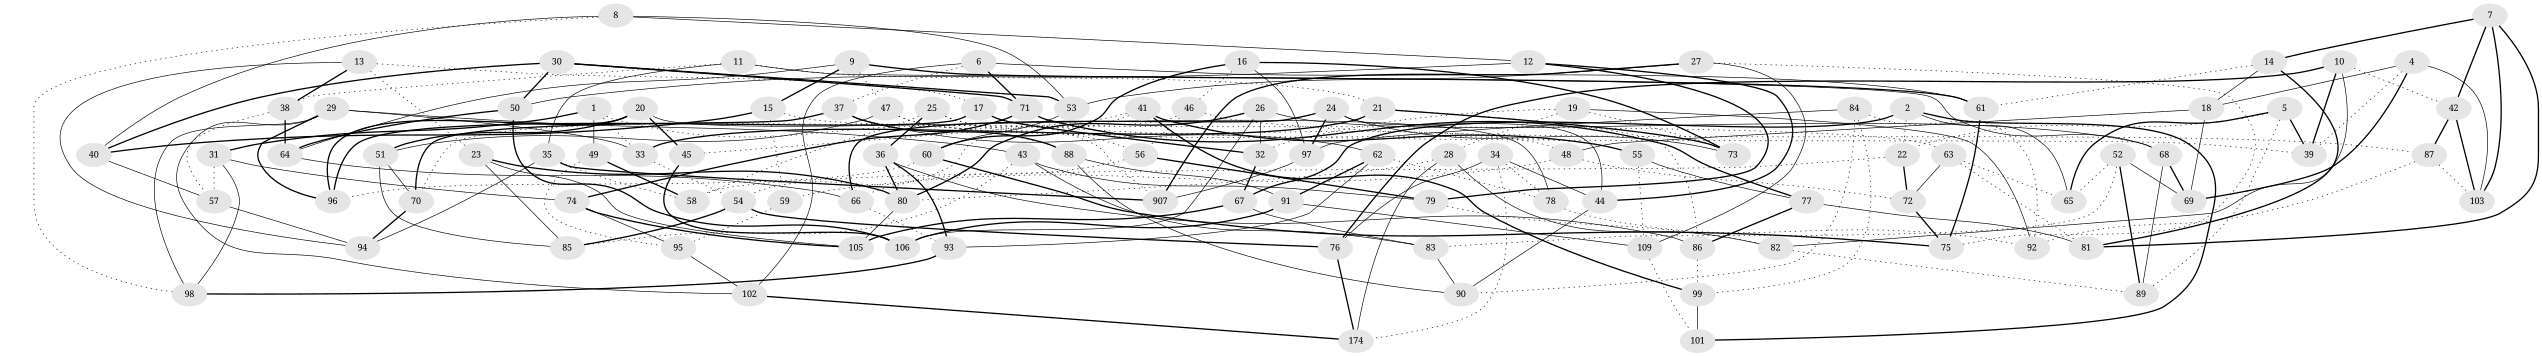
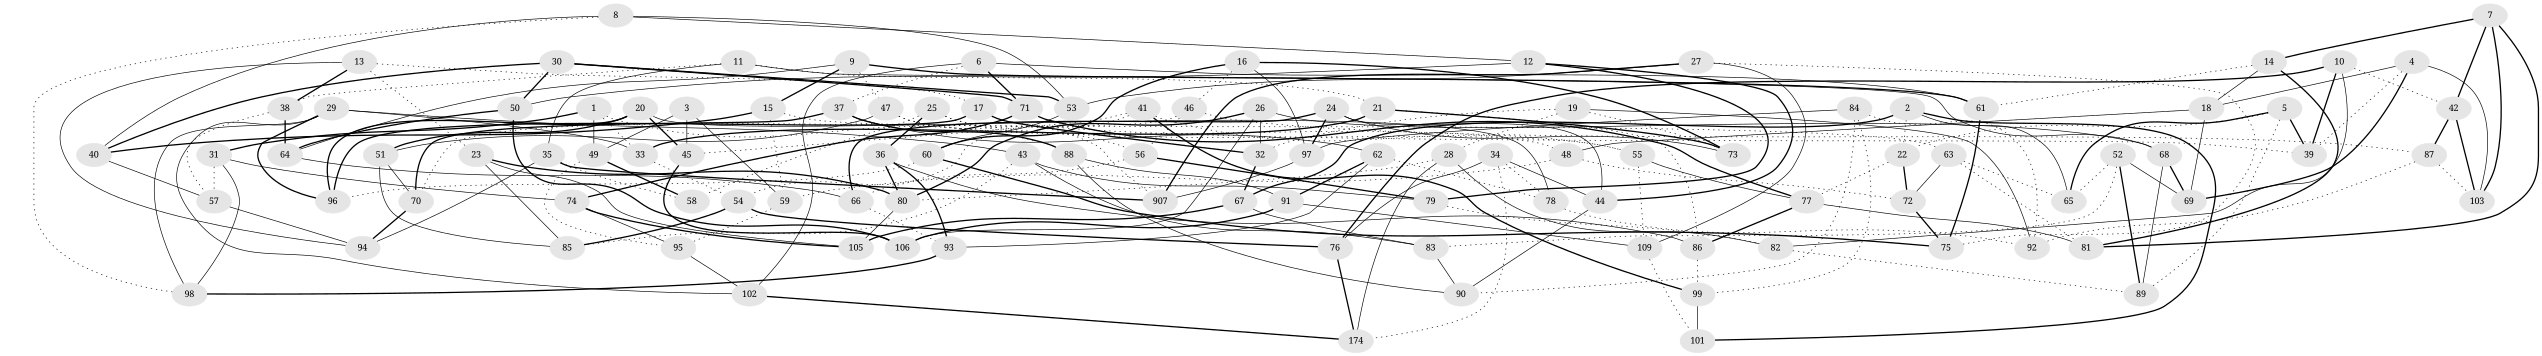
none -> (687, 108)
(1388, 139) -> (1388, 139)
(1294, 170) -> (1855, 178)
